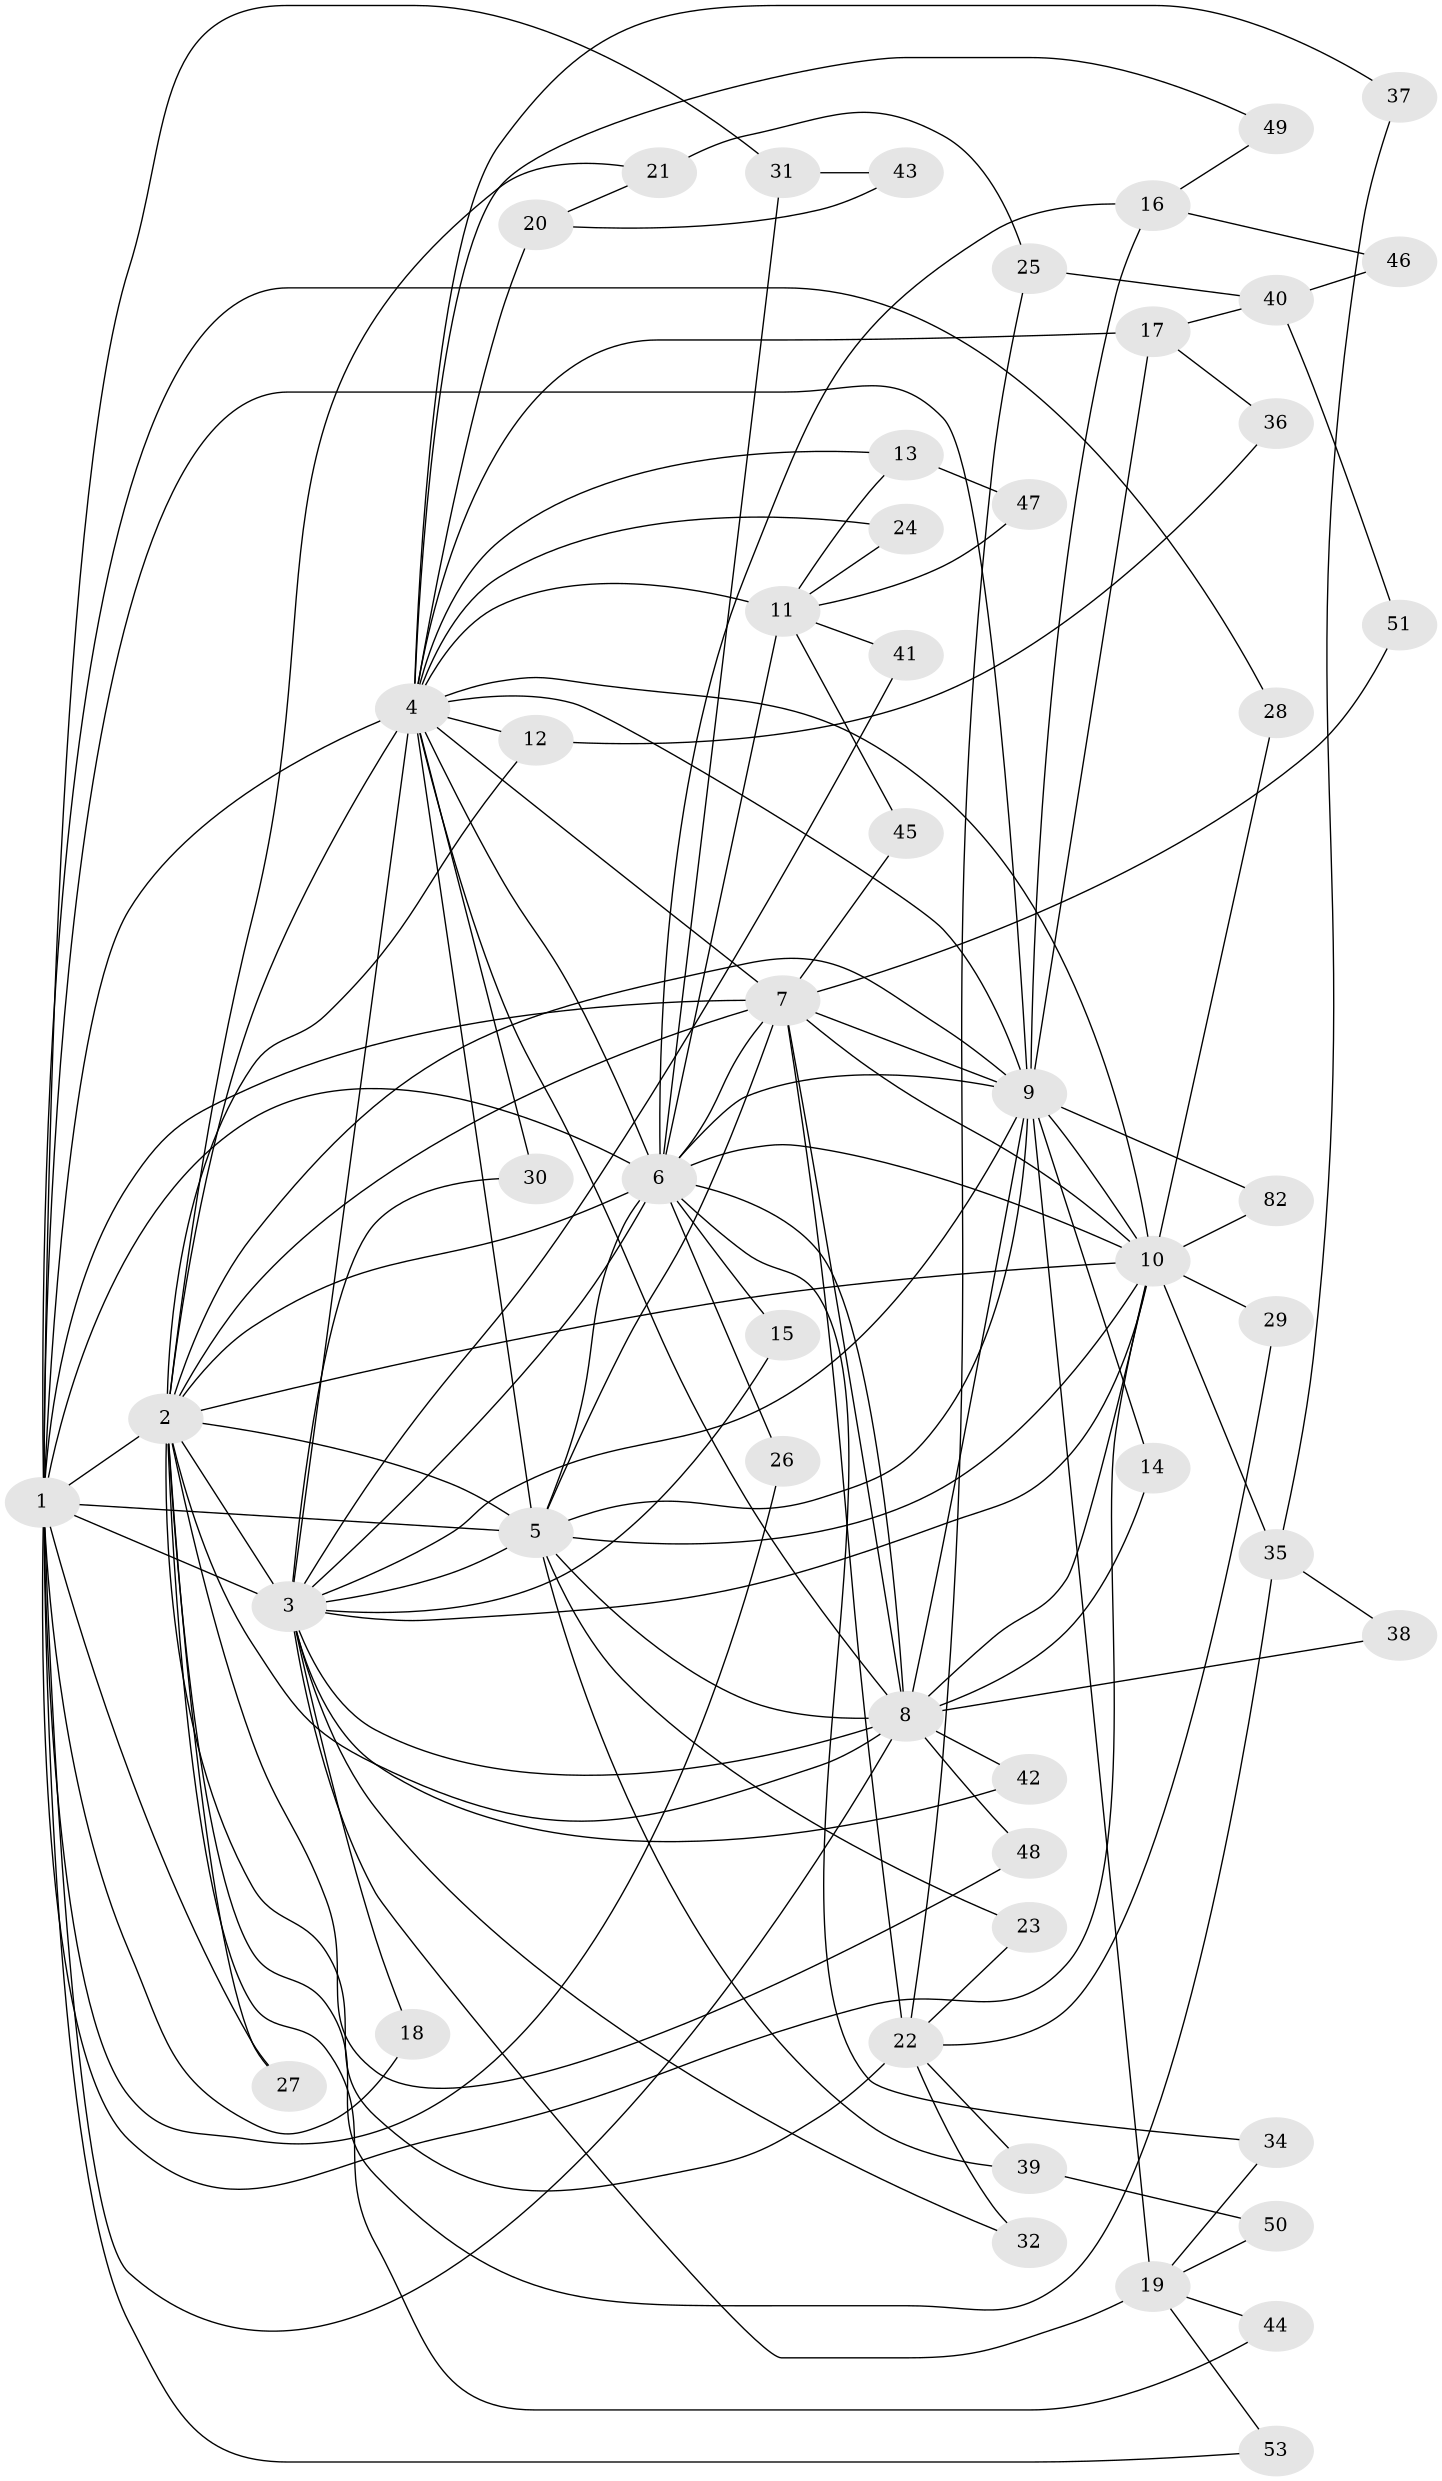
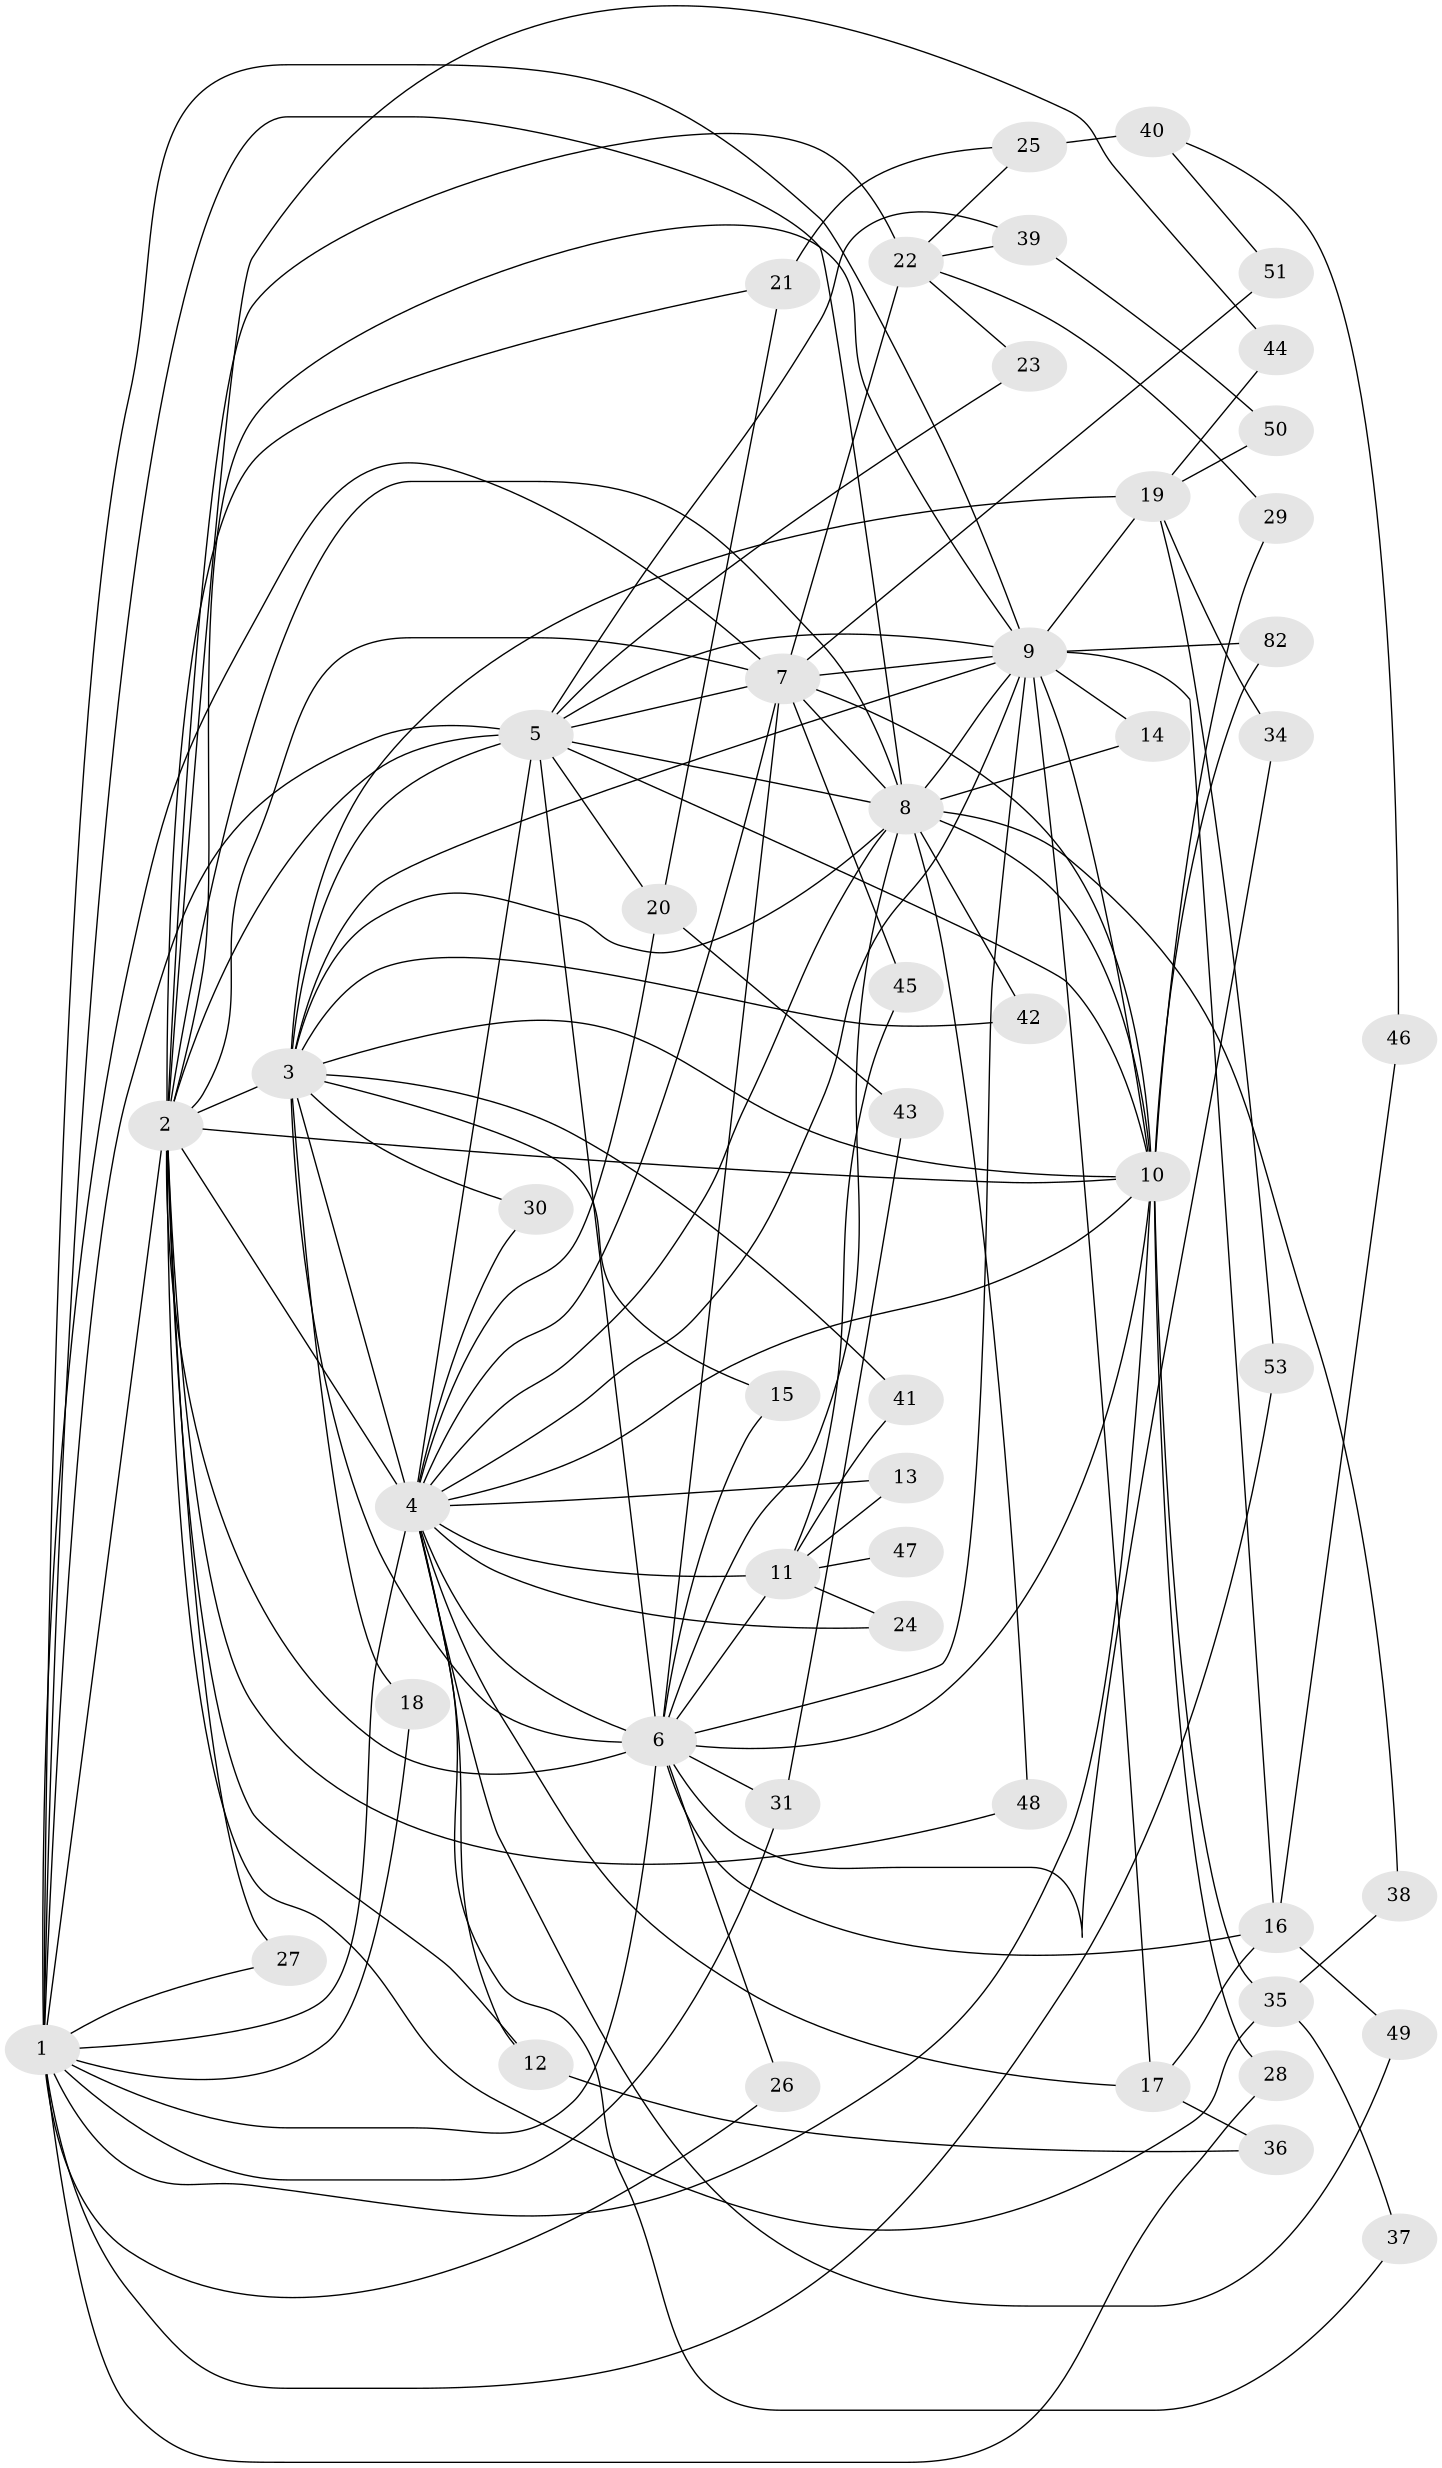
(1215, 316) -> (1213, 2006)
(975, 483) -> none
none -> (598, 822)
(157, 1551) -> none
(1029, 2243) -> none
